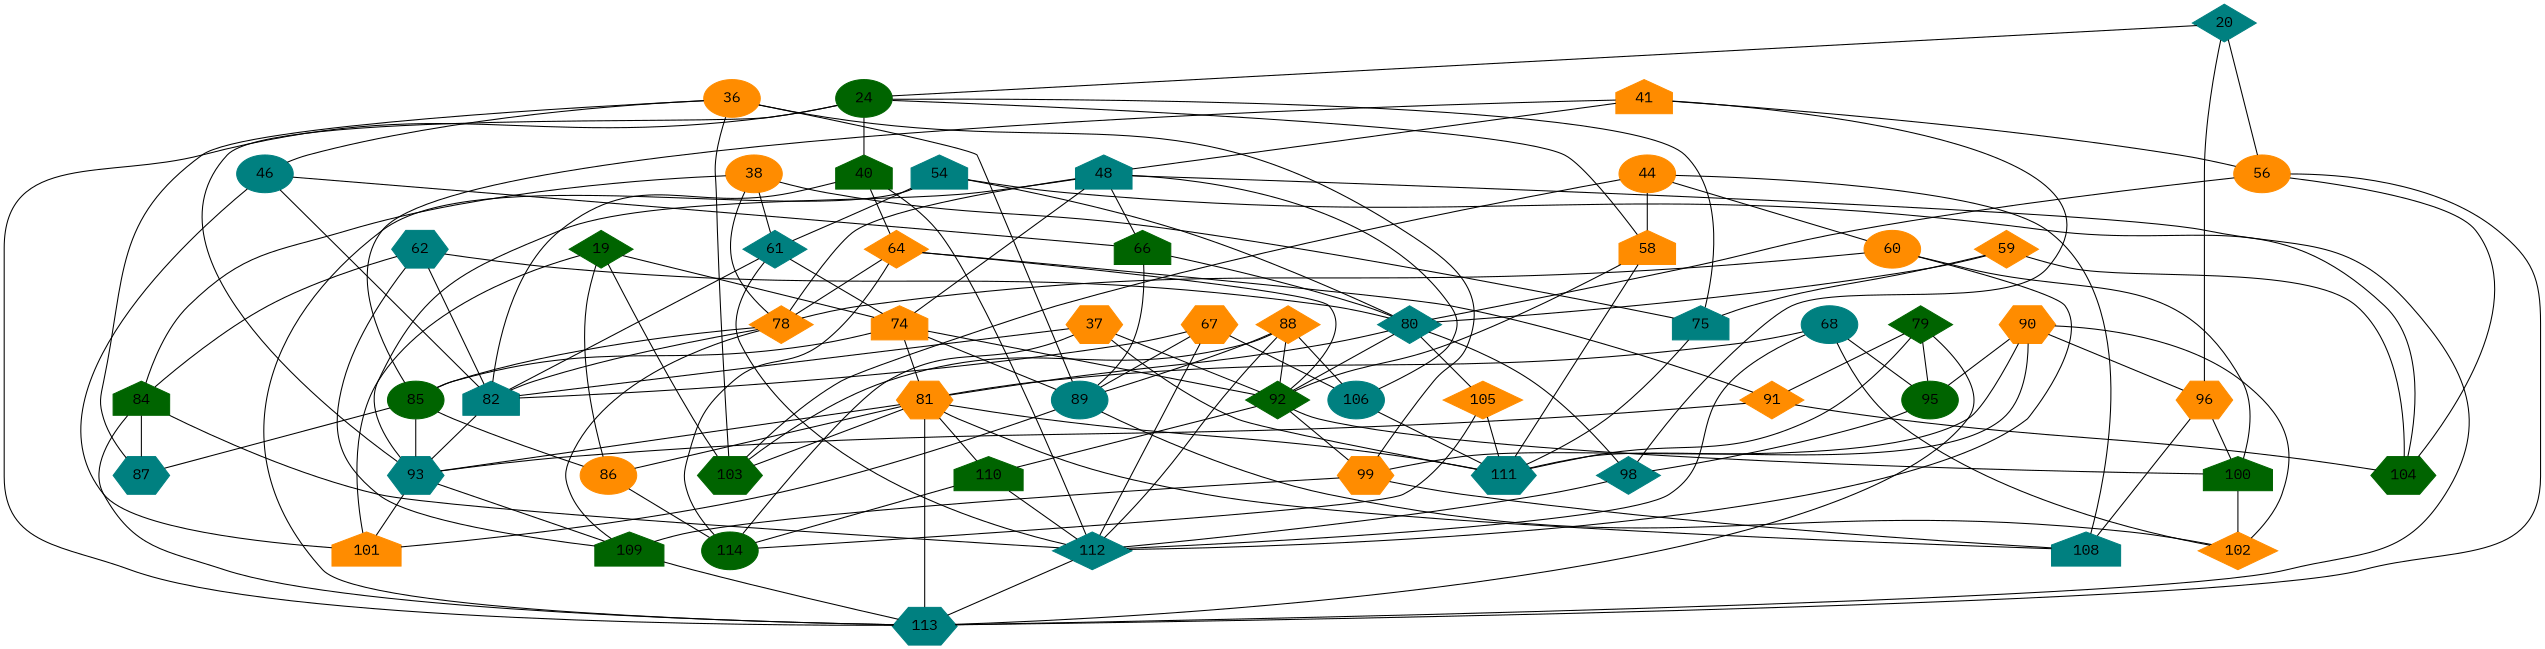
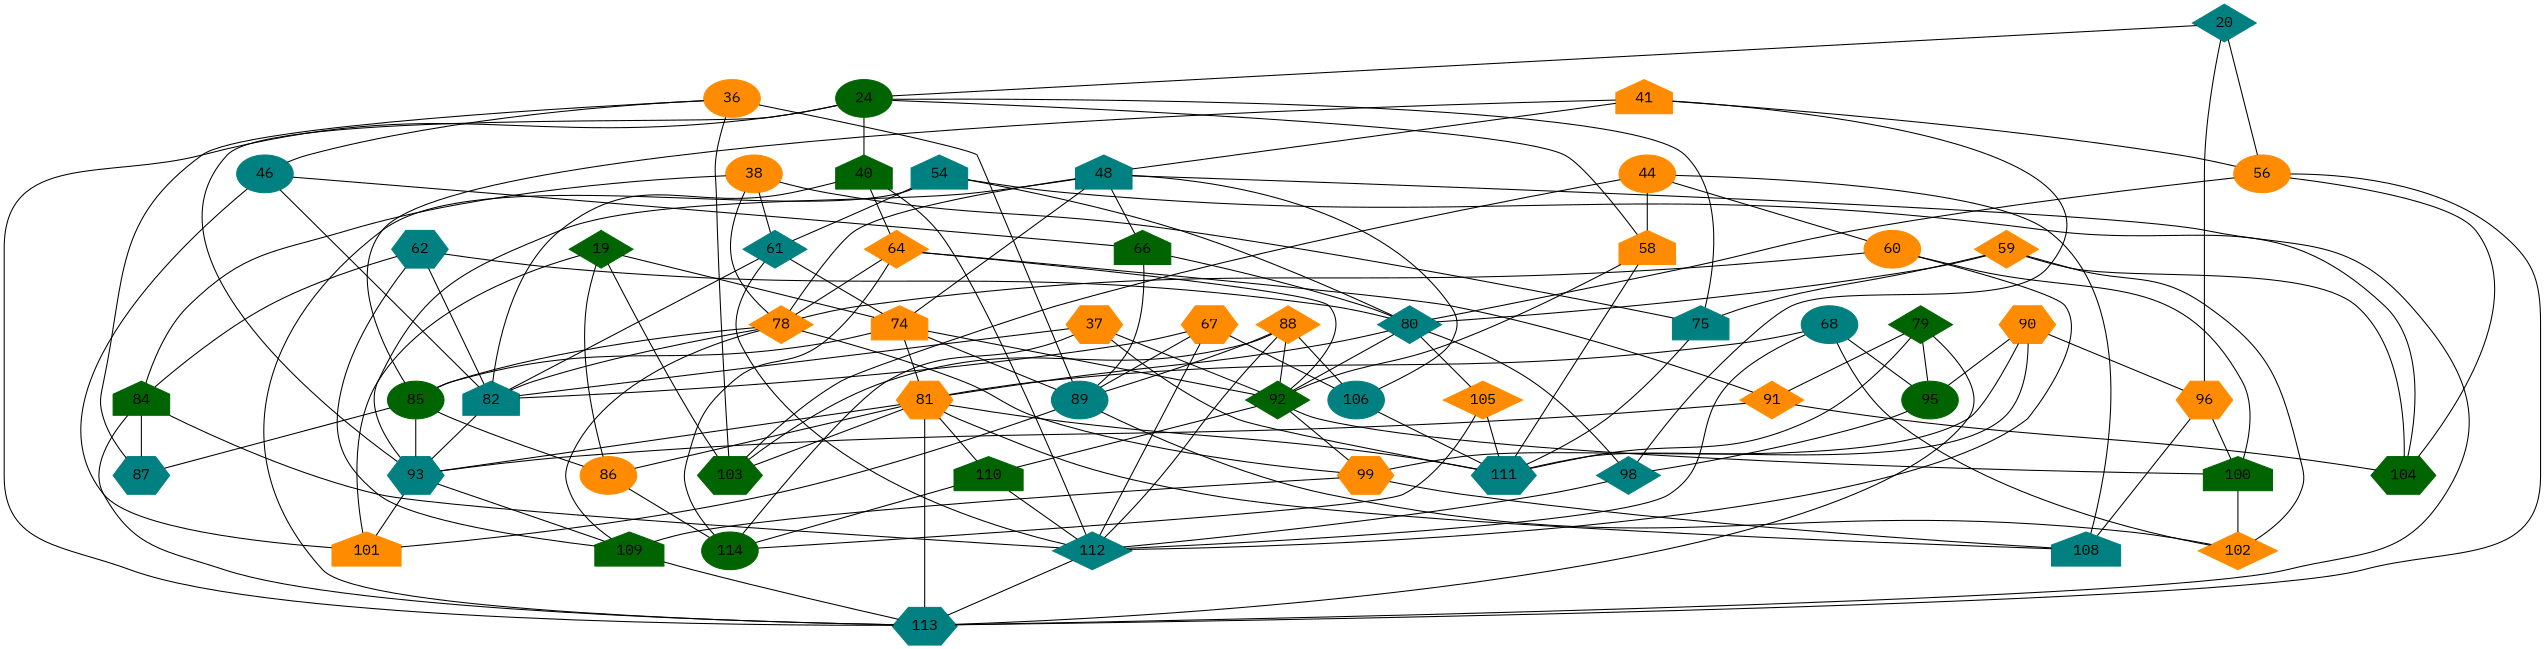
(1210, 147) -> (1012, 406)
(2221, 367) -> (2245, 337)
